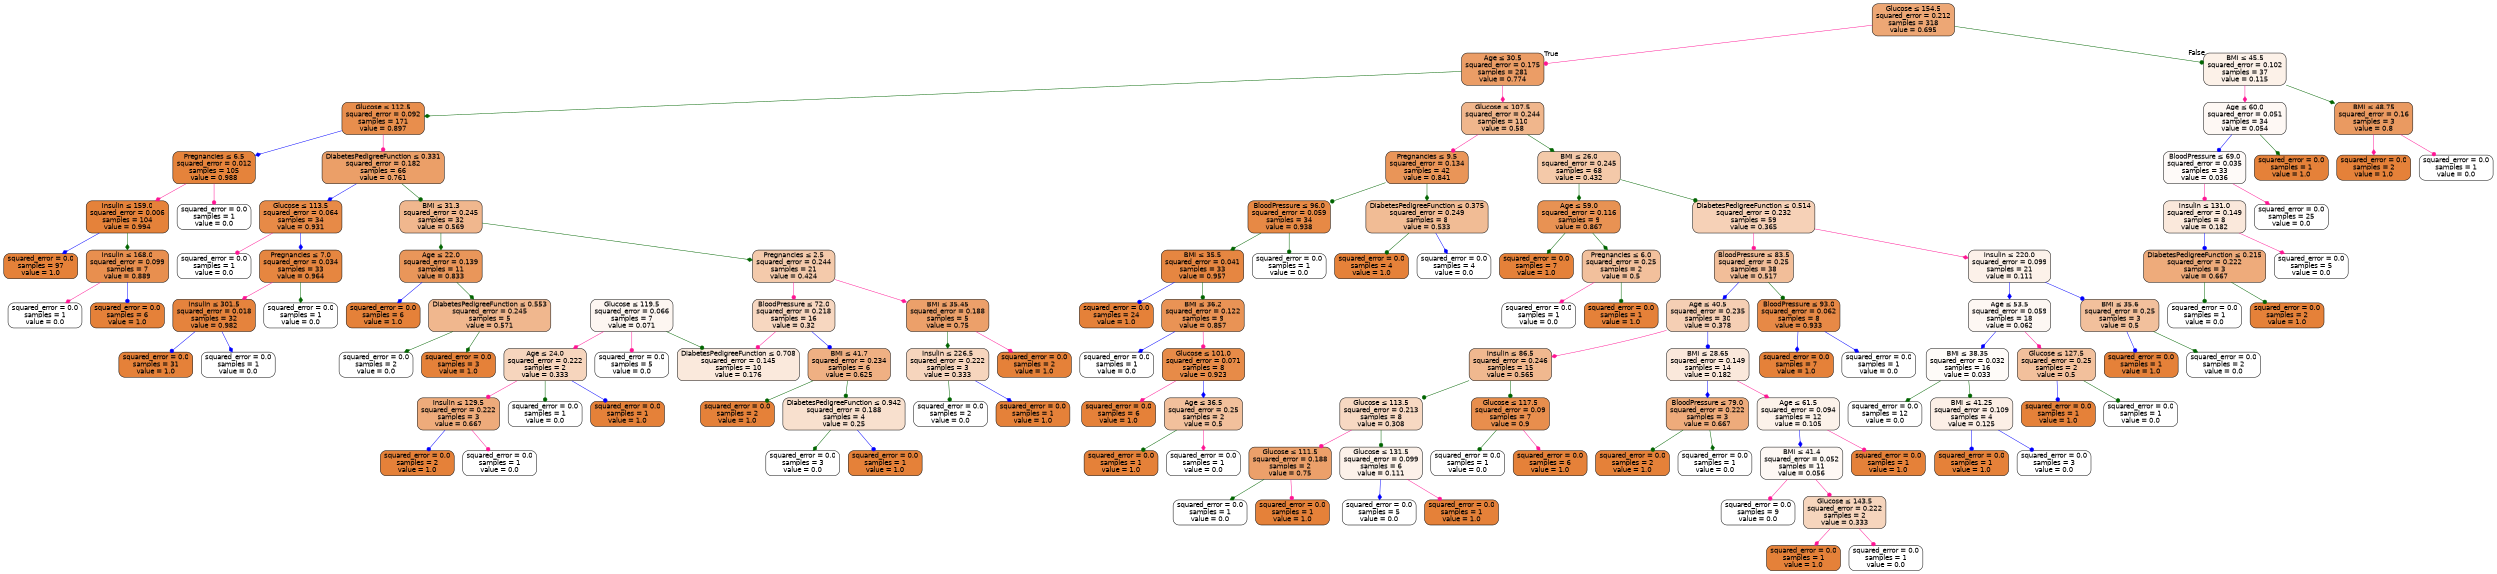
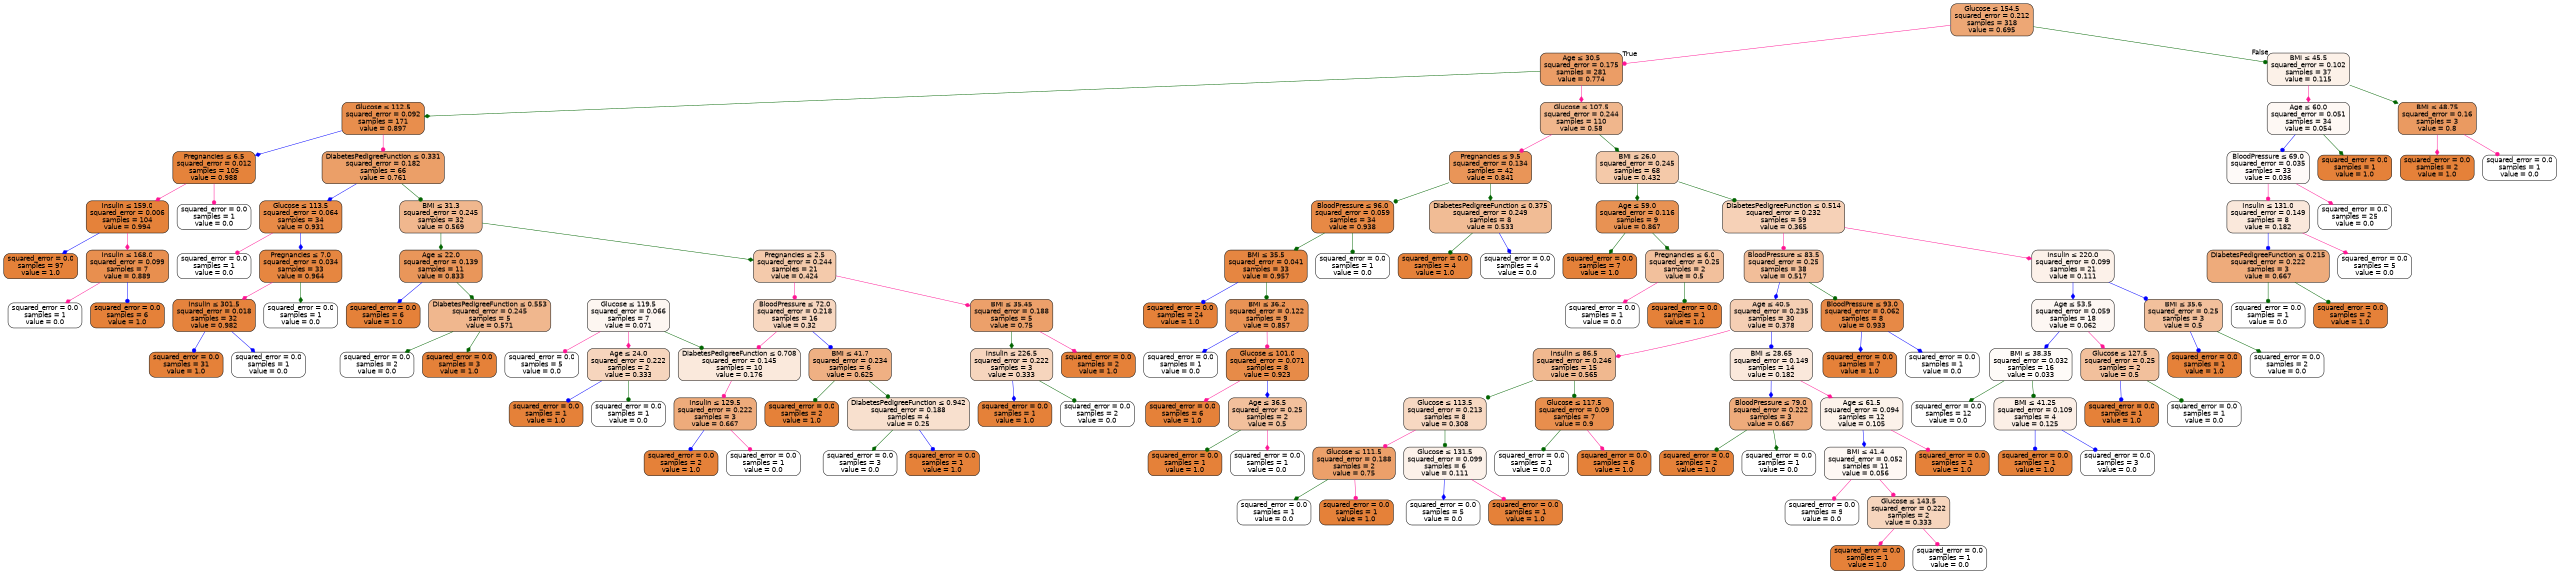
(127, 239) -> (127, 239)
(504, 388) -> (728, 388)
